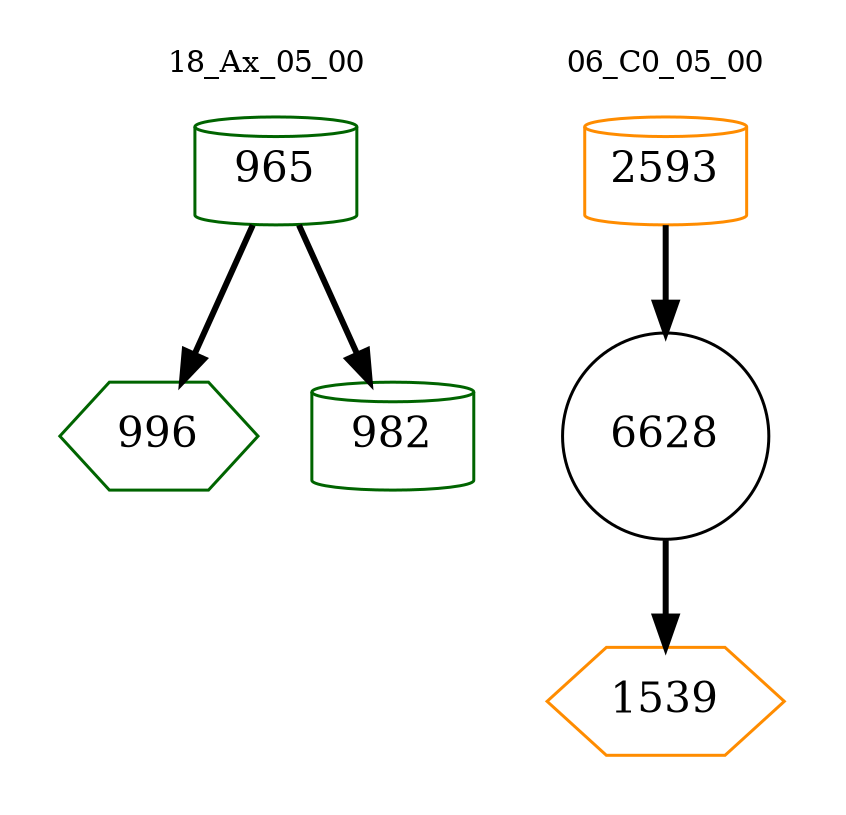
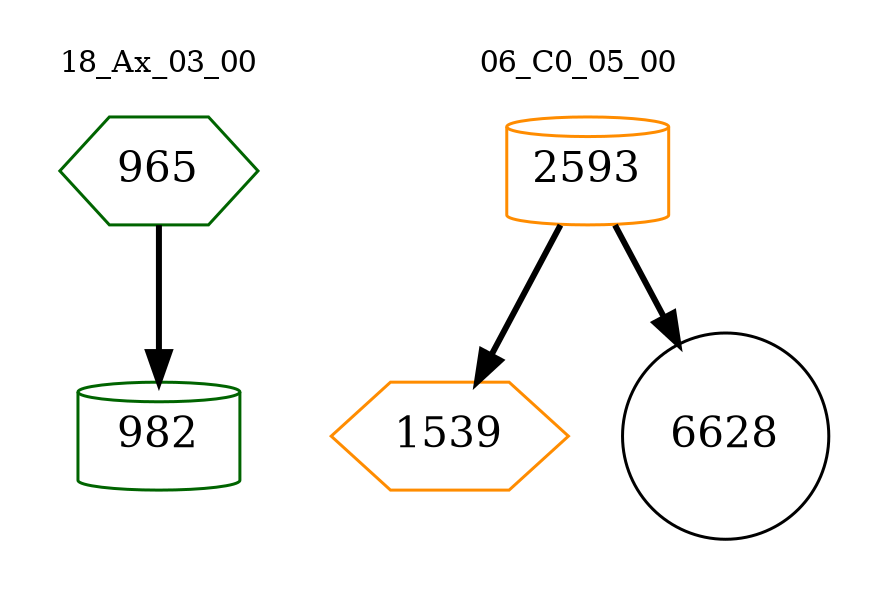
(267, 64) -> (159, 64)
(276, 171) -> (159, 171)
(159, 436) -> none
(666, 578) -> (526, 290)
